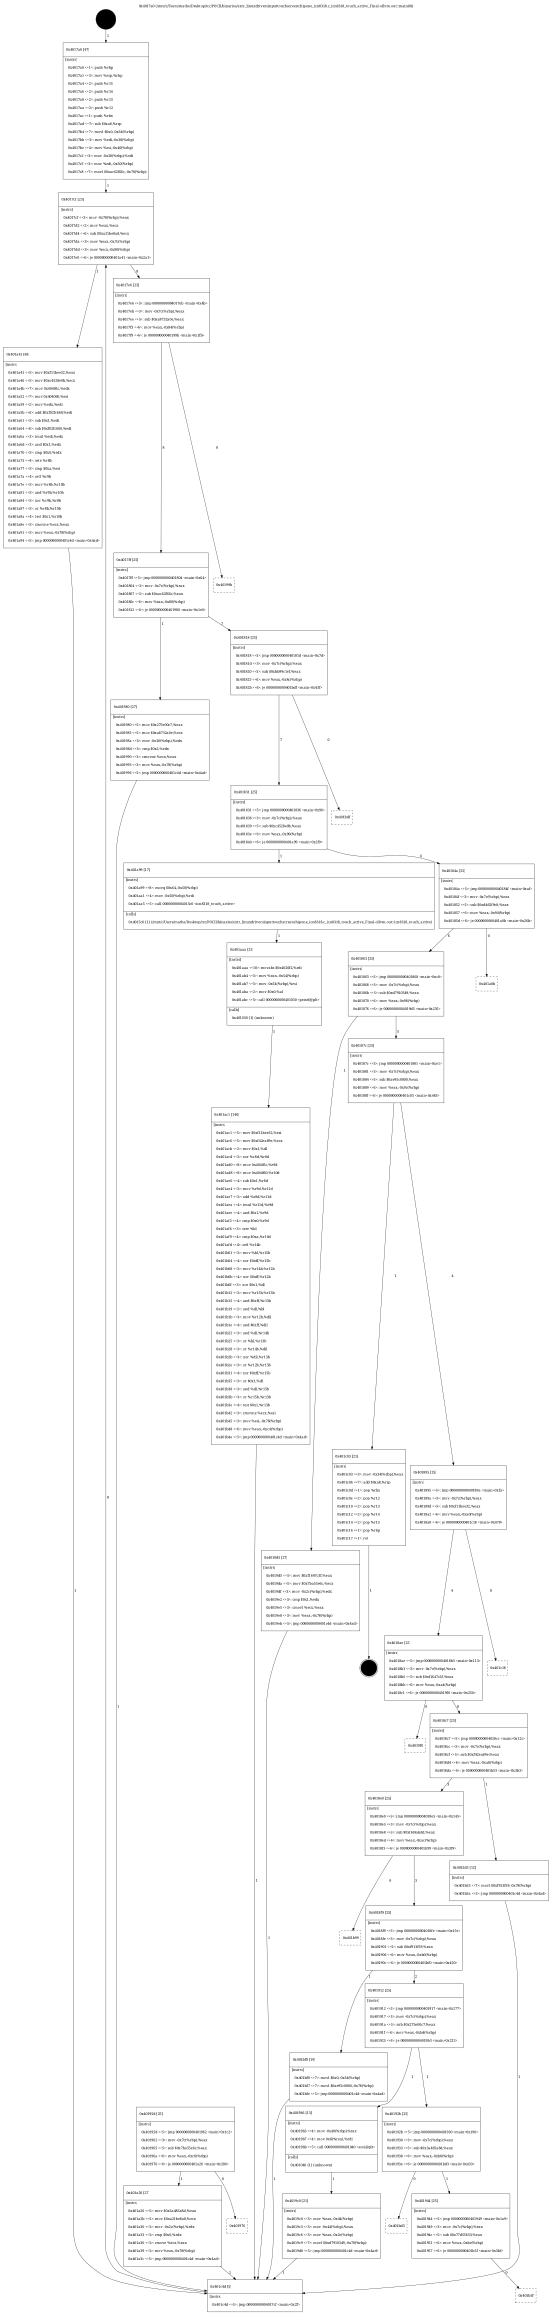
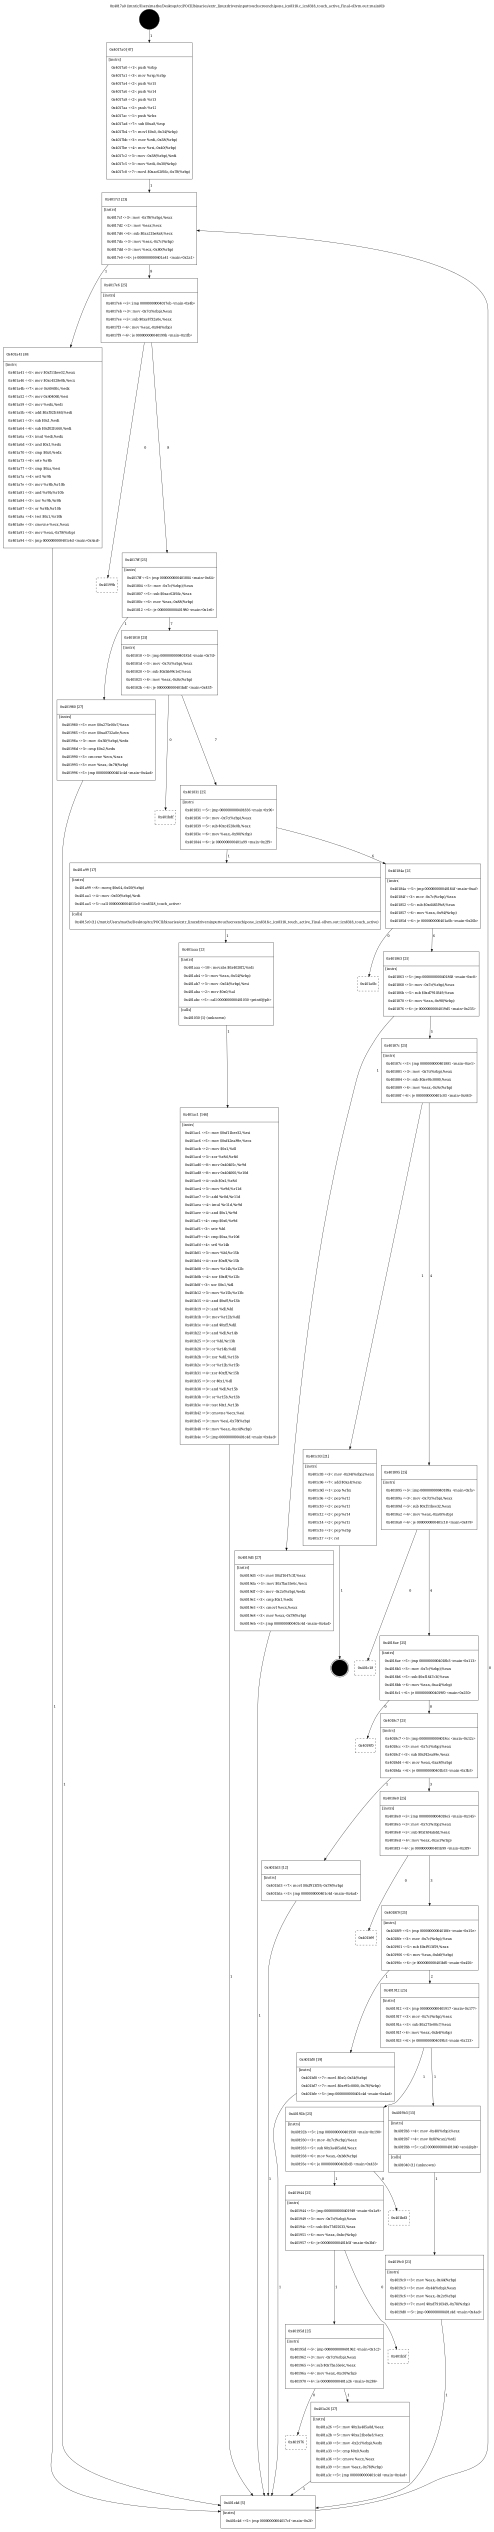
none -> (334, 2286)
